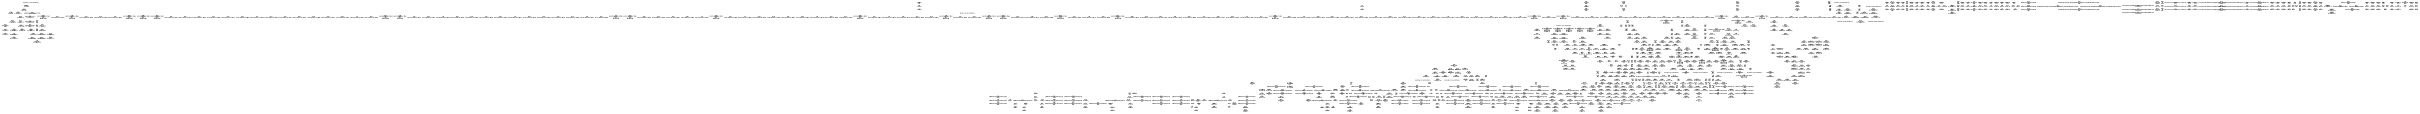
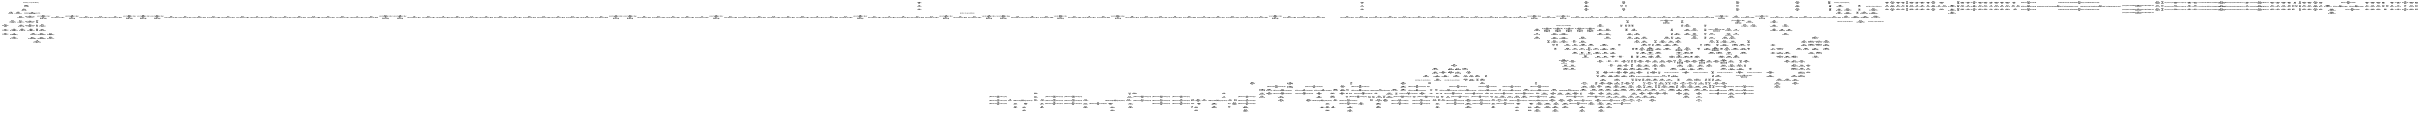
none -> (1362, 3)
none -> (2405, 10)
(1333, 17) -> none
none -> (1639, 90)
(1624, 94) -> none
none -> (1235, 101)
